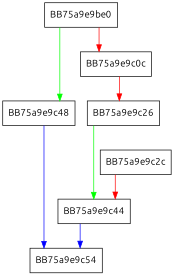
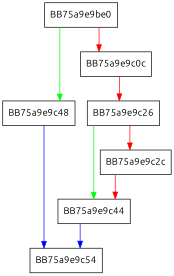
none -> (130, 134)
